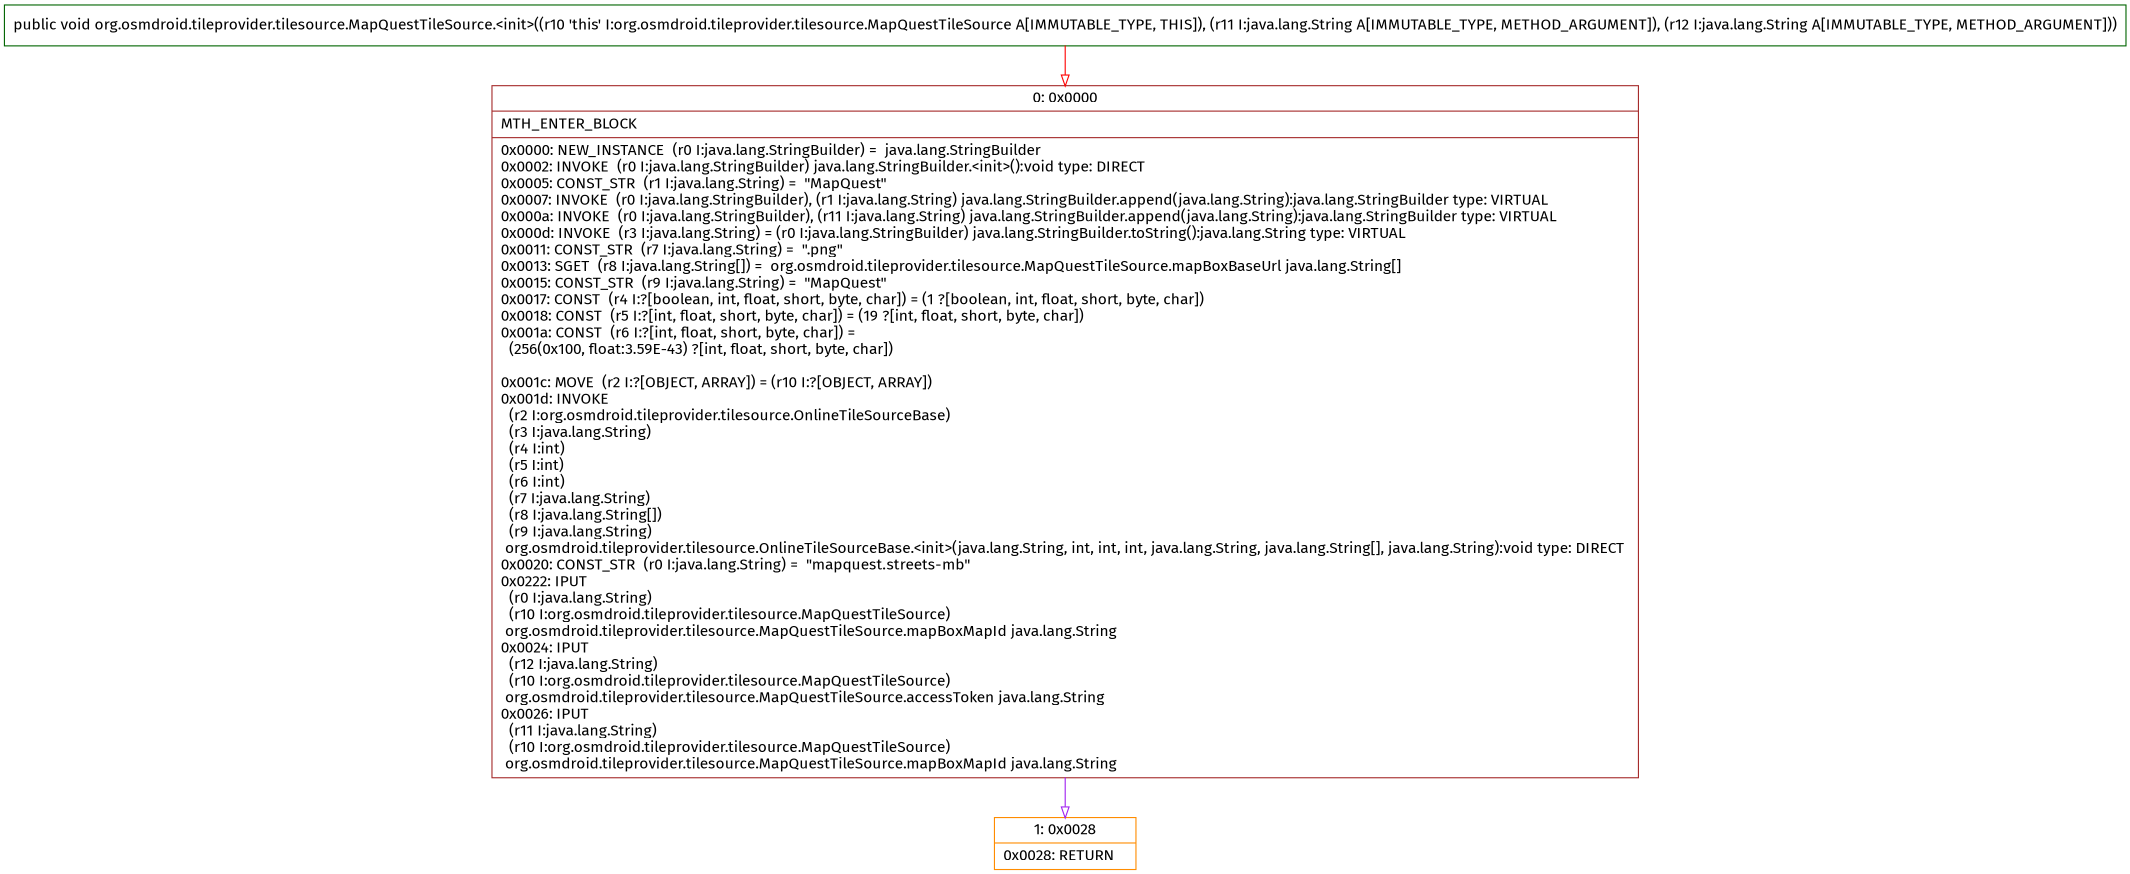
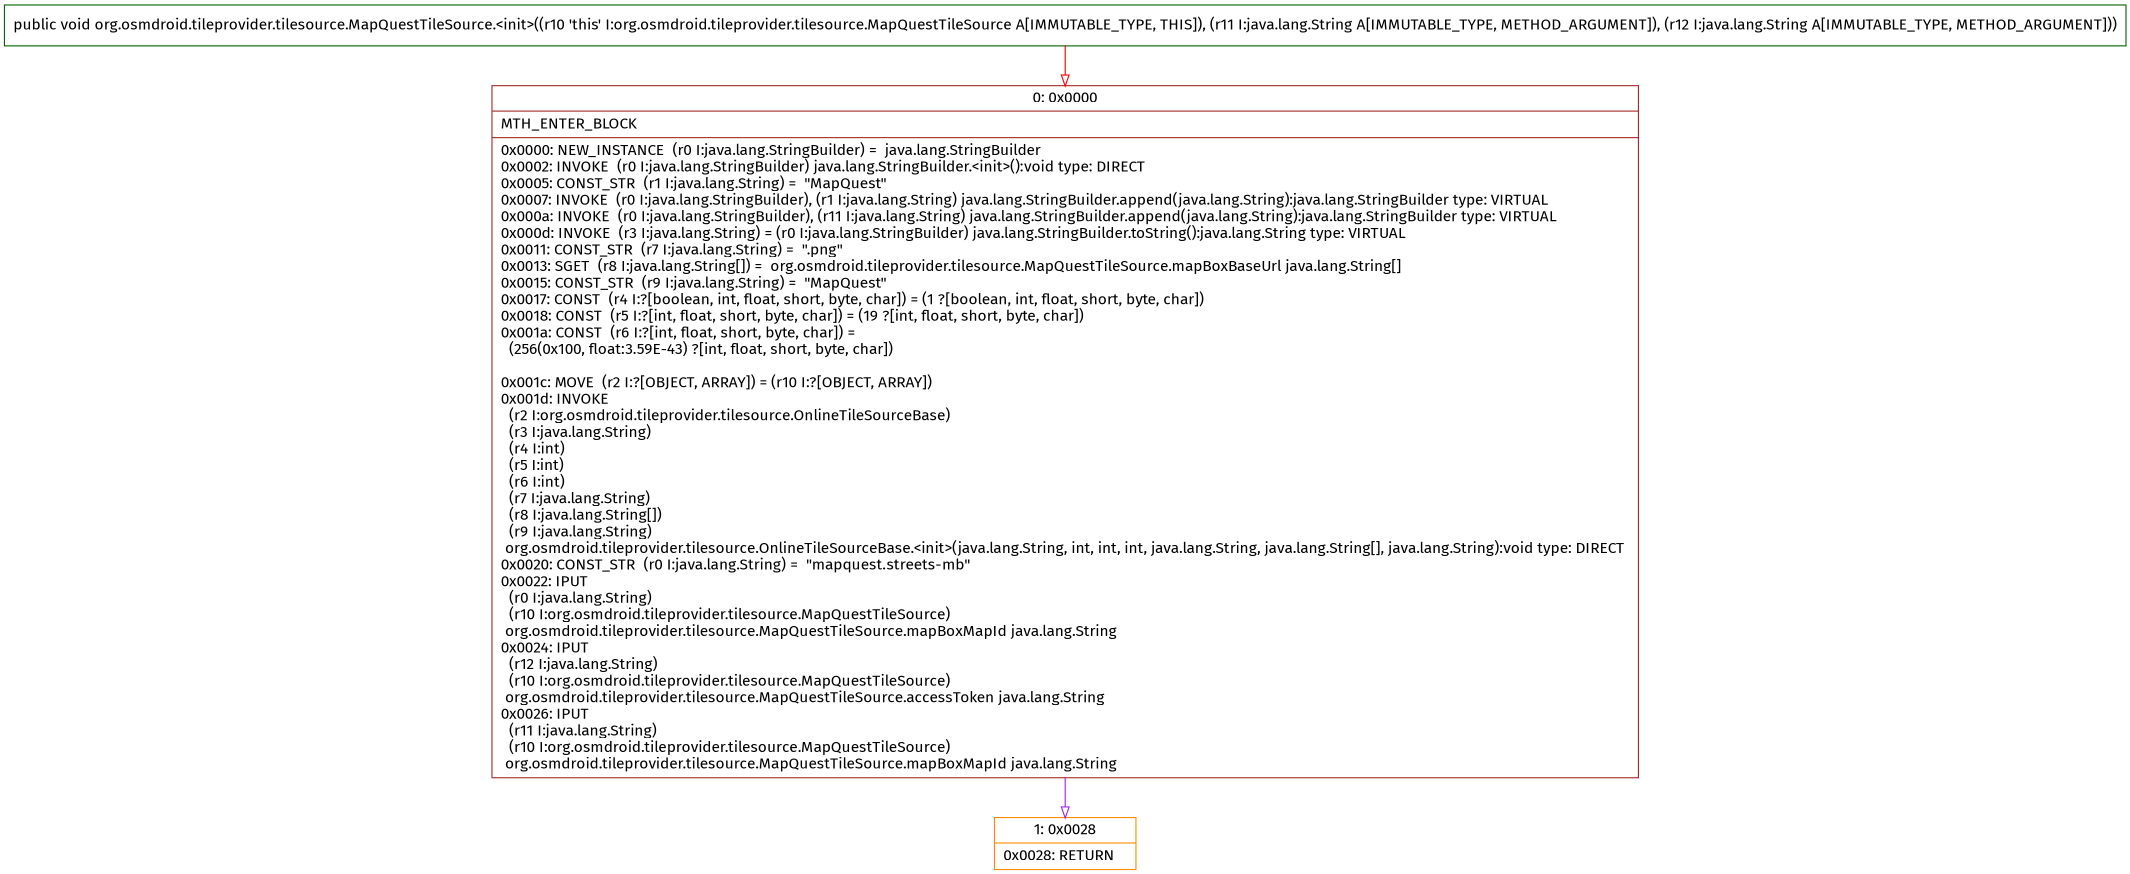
(548, 582) -> (549, 582)
